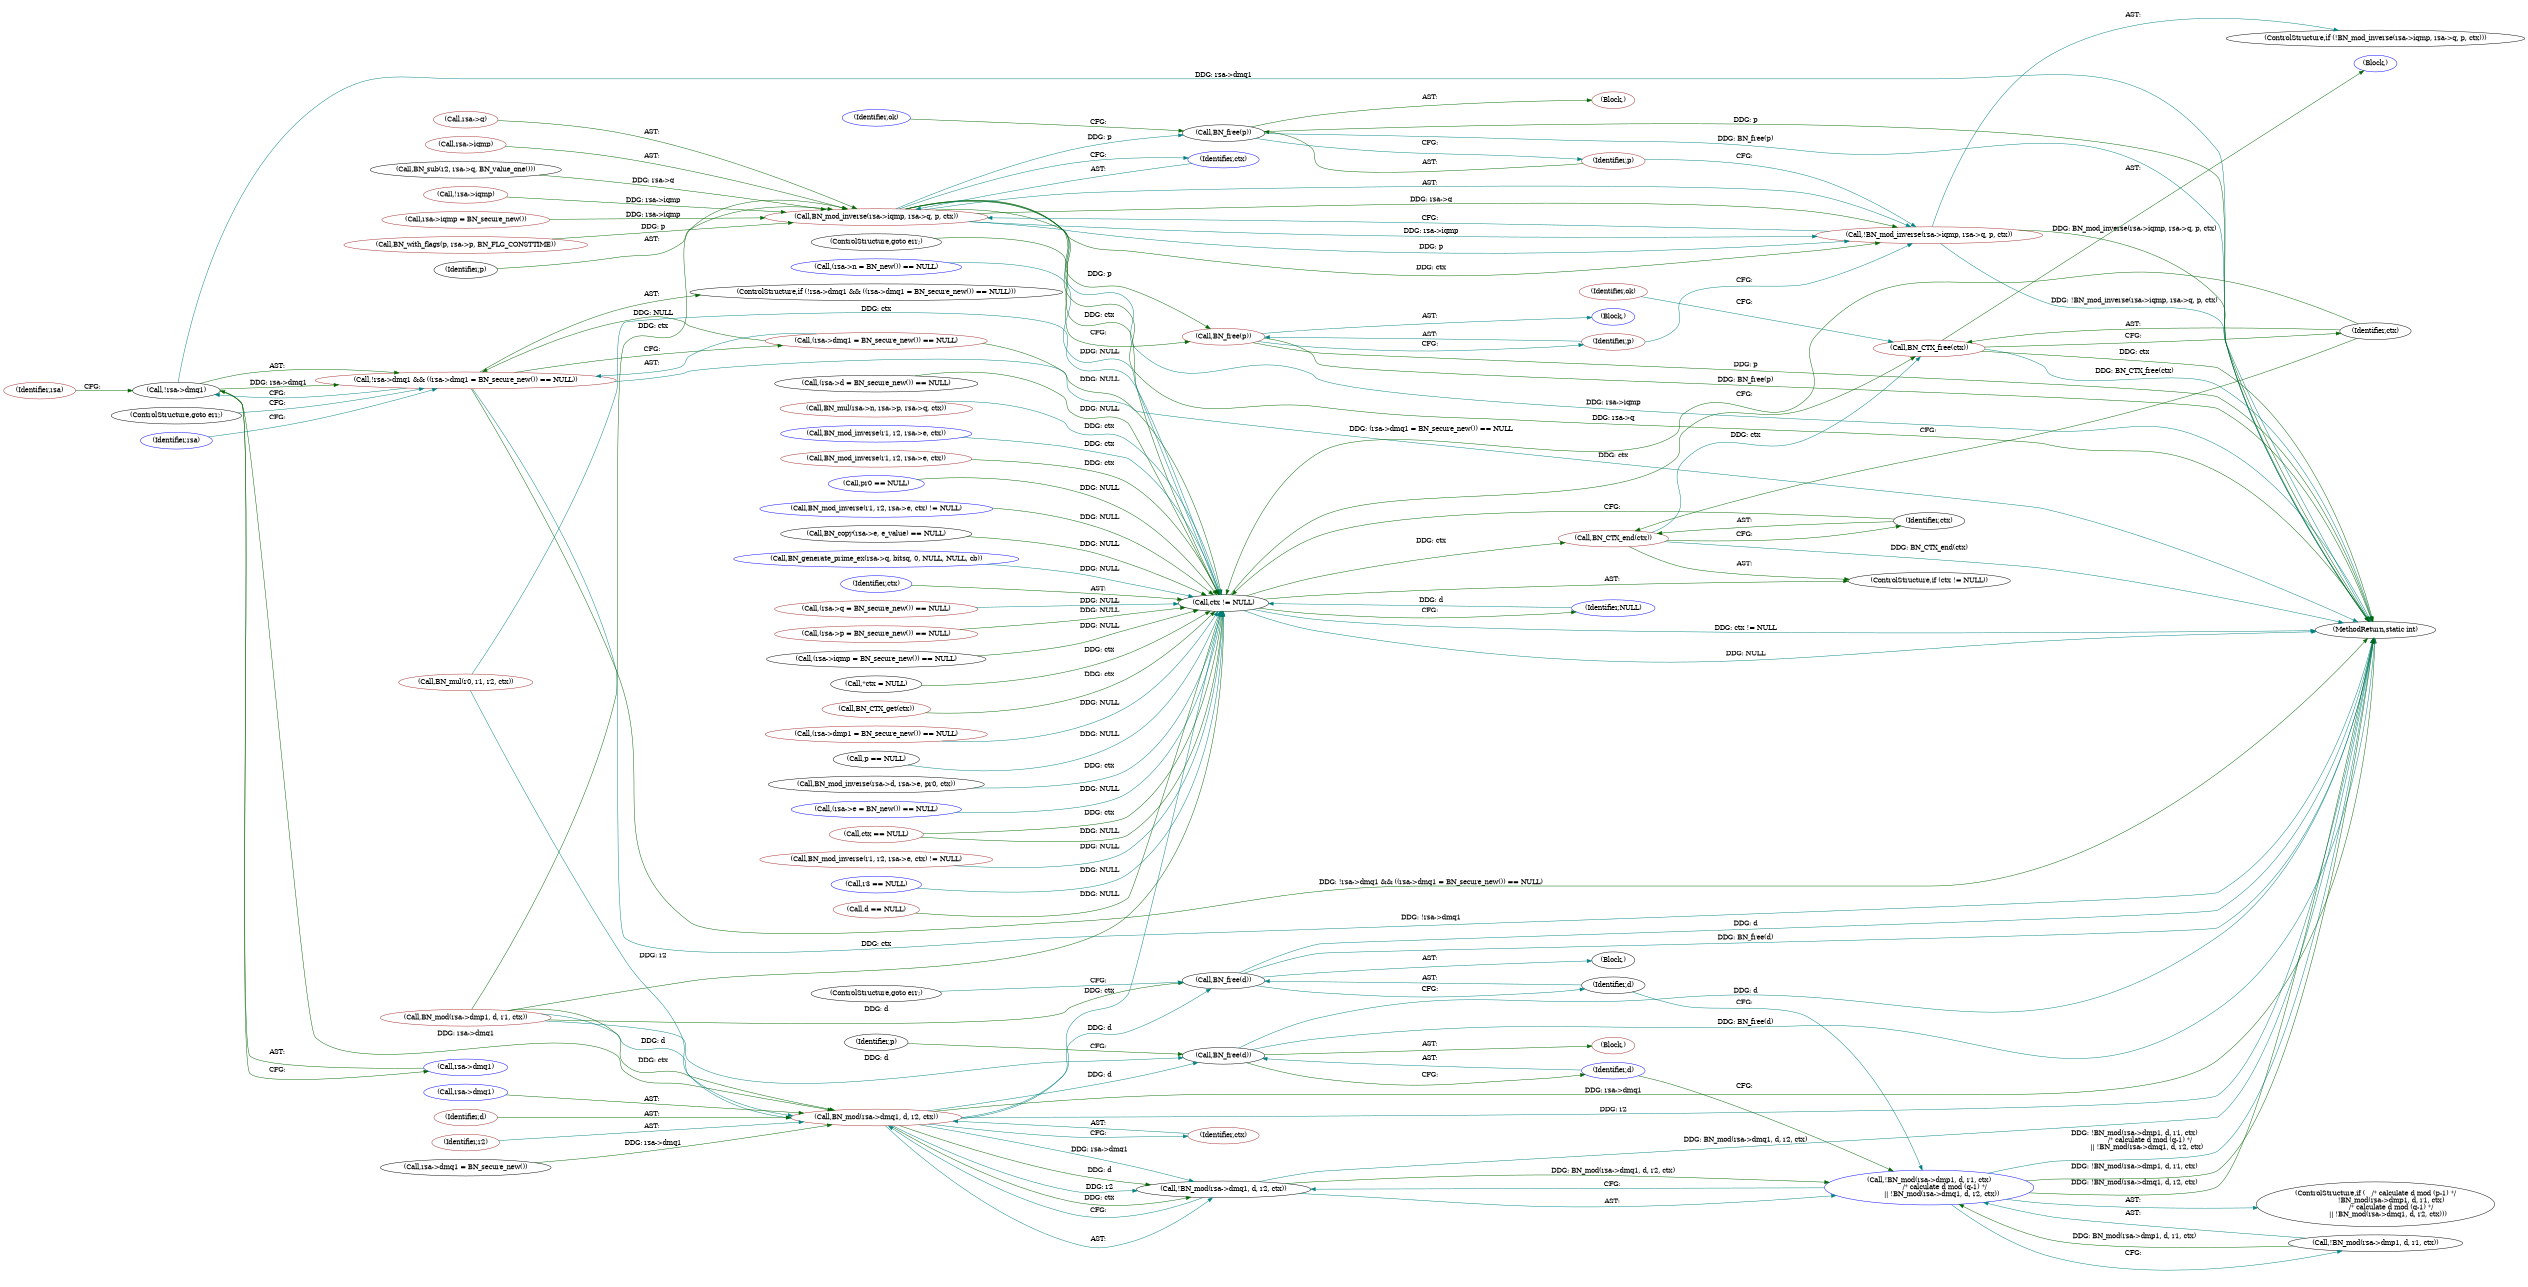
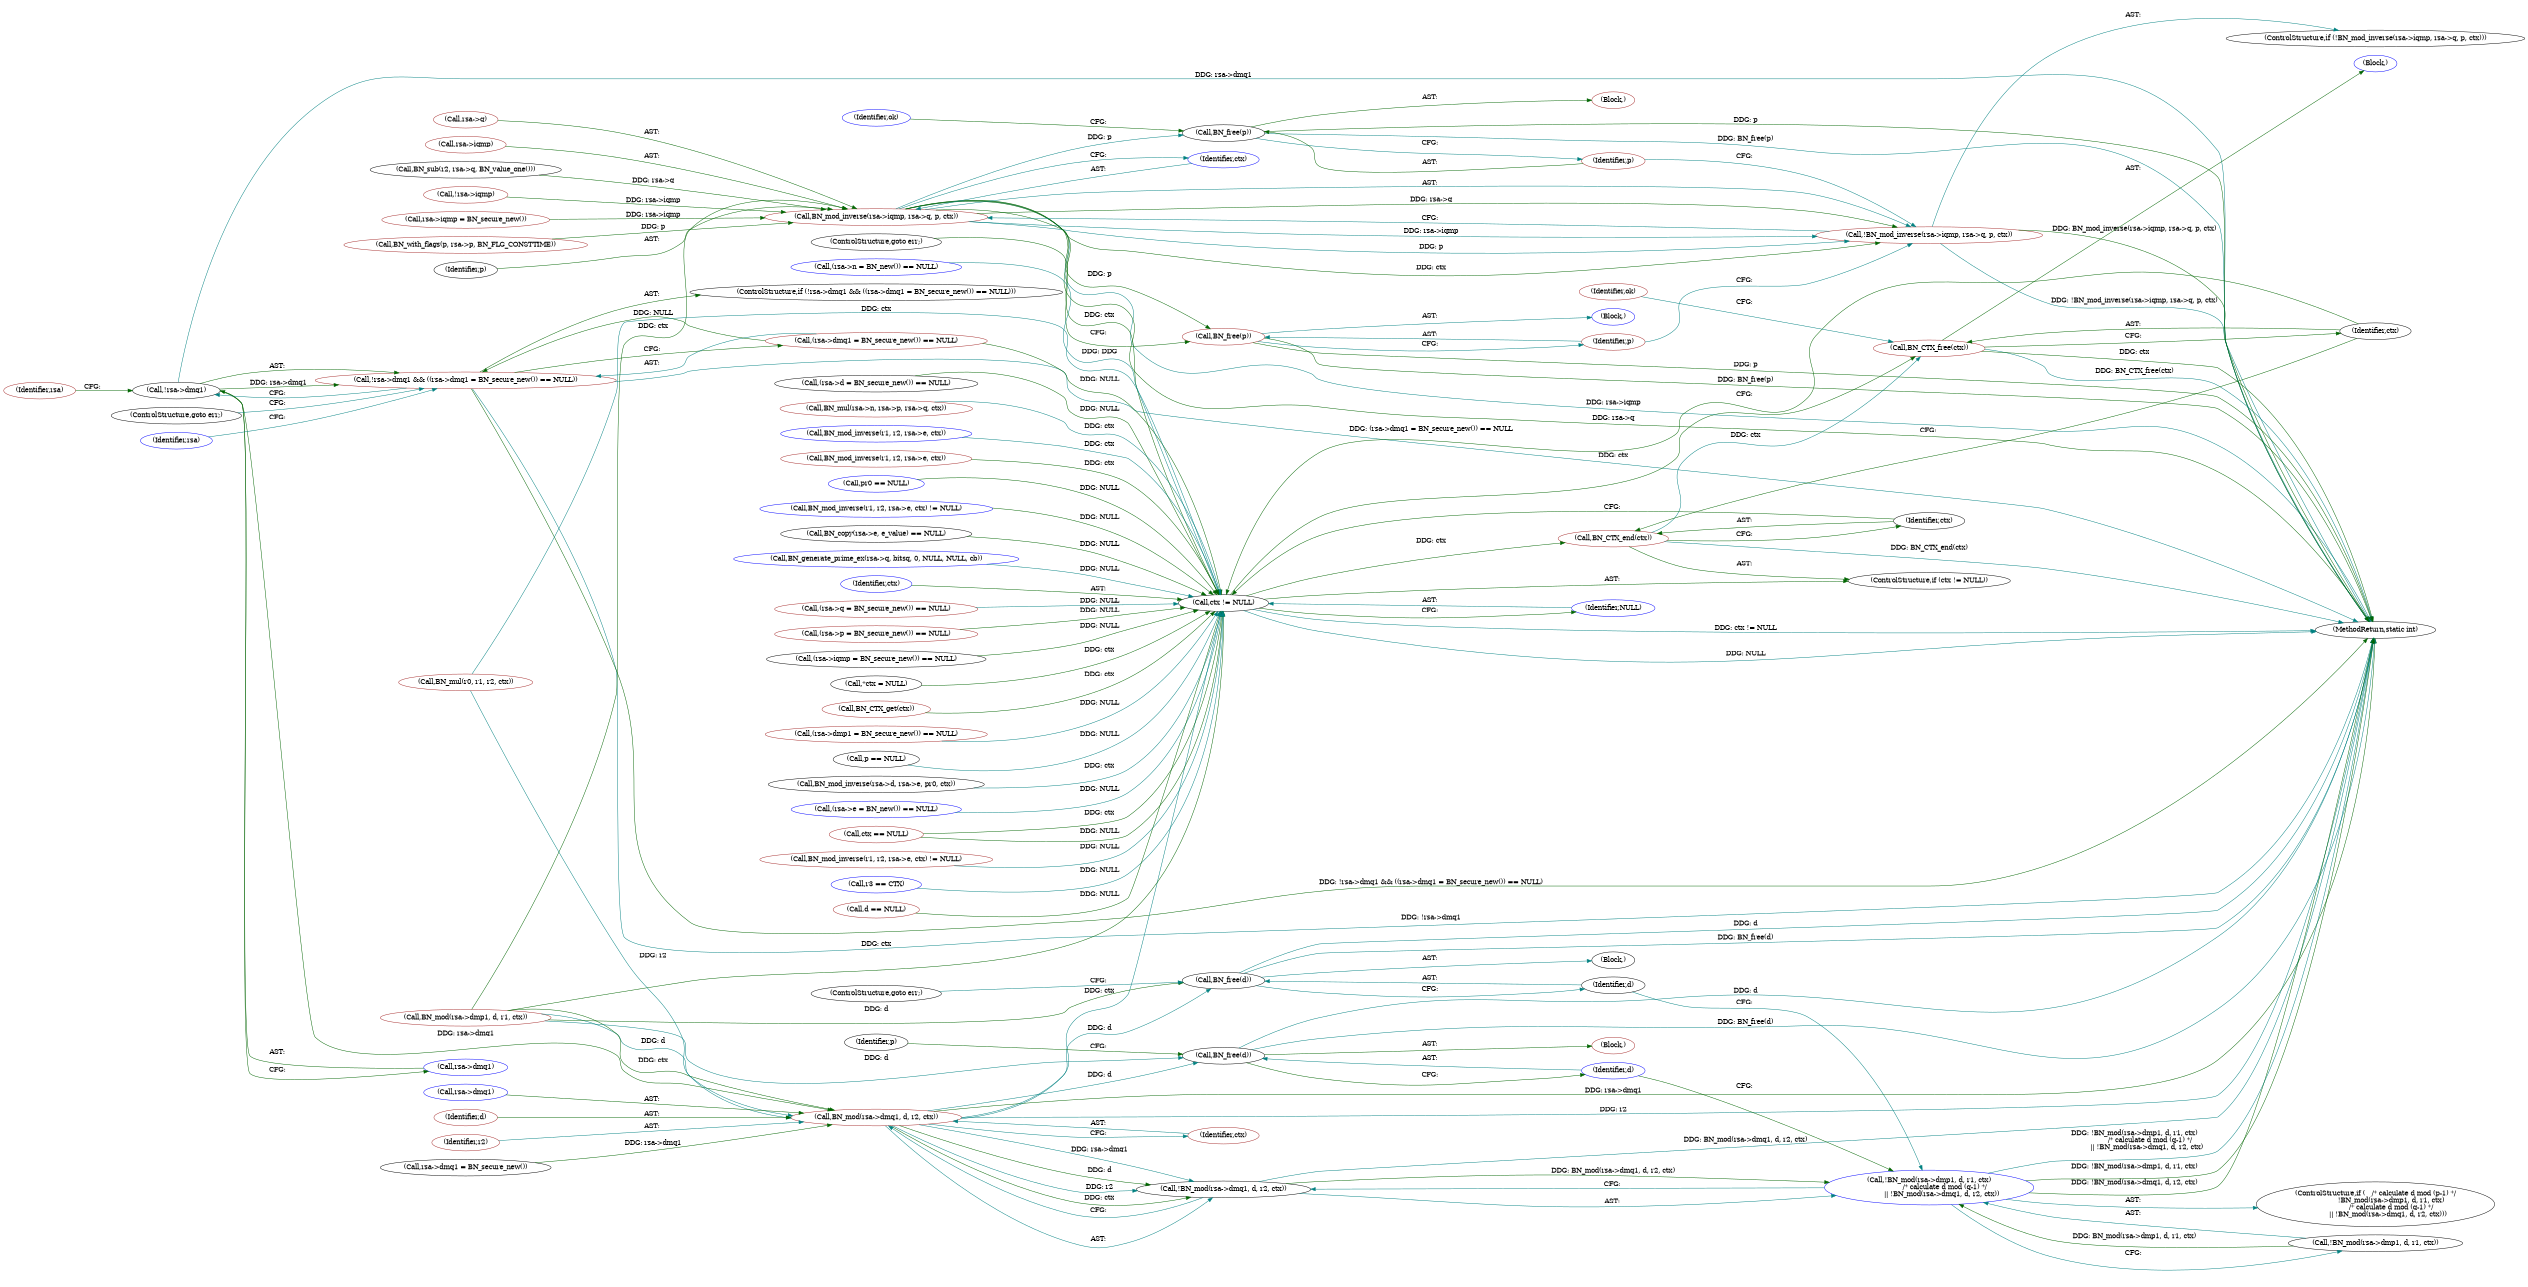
(1099, 352) -> (1099, 352)
(1431, 601) -> (1431, 601)
(876, 885) -> (876, 885)
